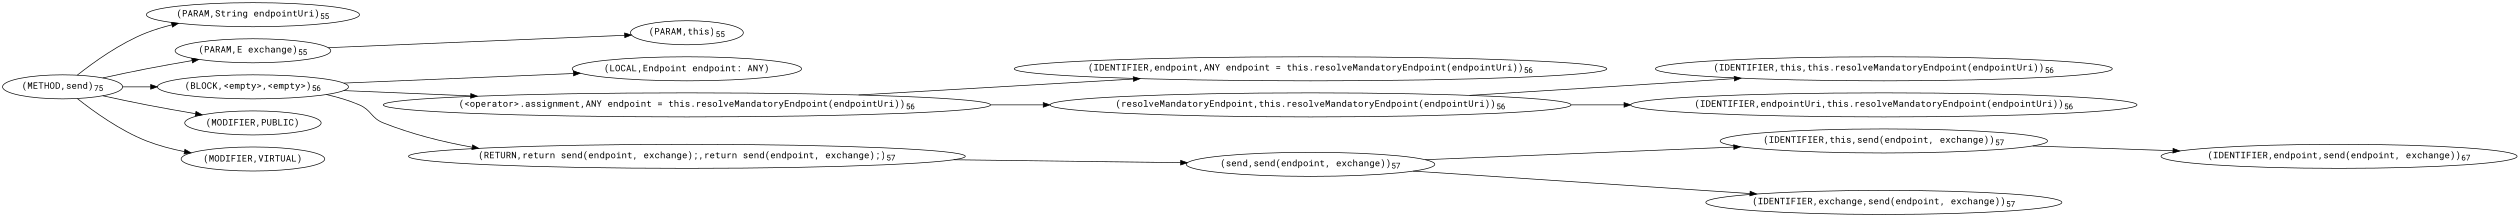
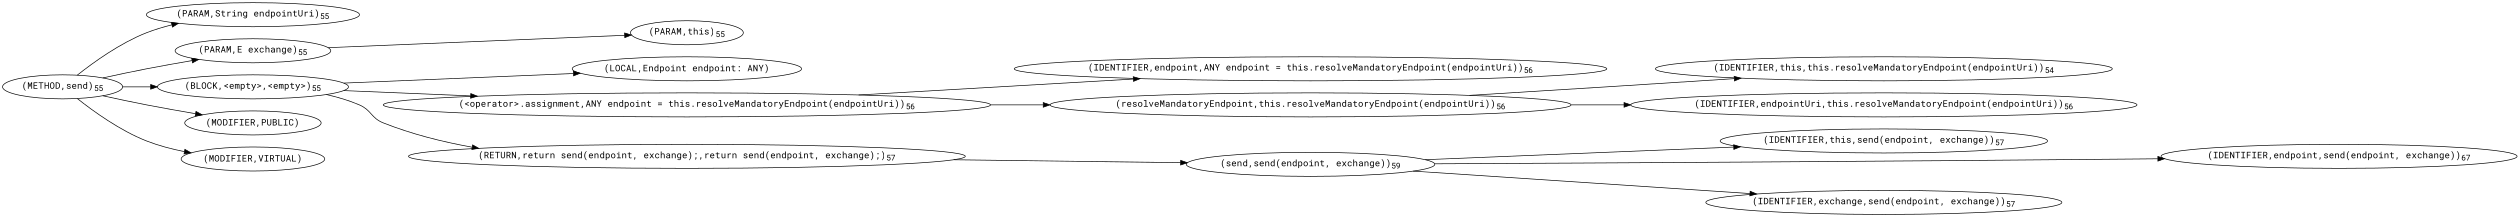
(2050, 68) -> (2050, 68)
(99, 86) -> (99, 86)
(316, 86) -> (316, 86)
(2103, 148) -> (1796, 162)
(1396, 163) -> (1396, 163)
